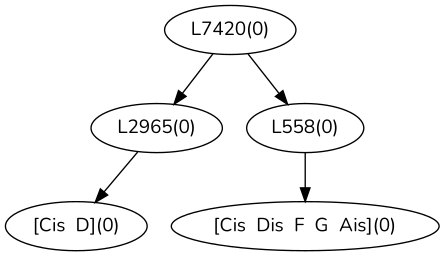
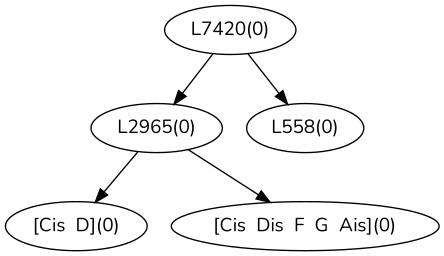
(305, 170) -> (223, 172)
